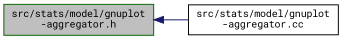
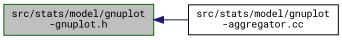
(79, 20) -> (79, 20)
